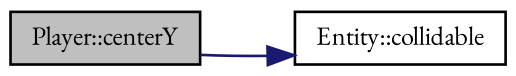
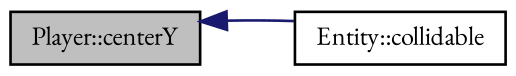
(234, 56) -> (260, 20)
